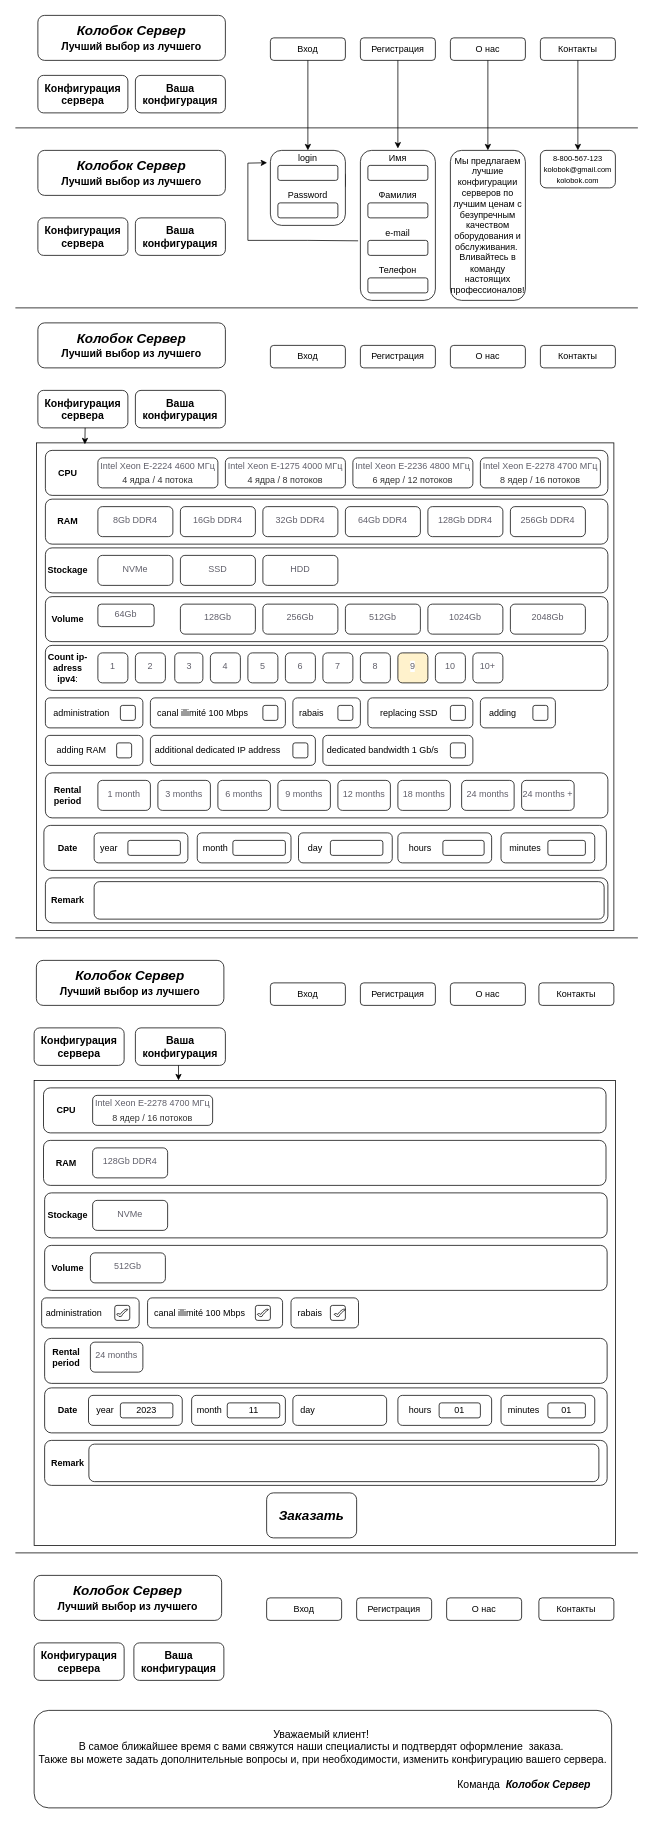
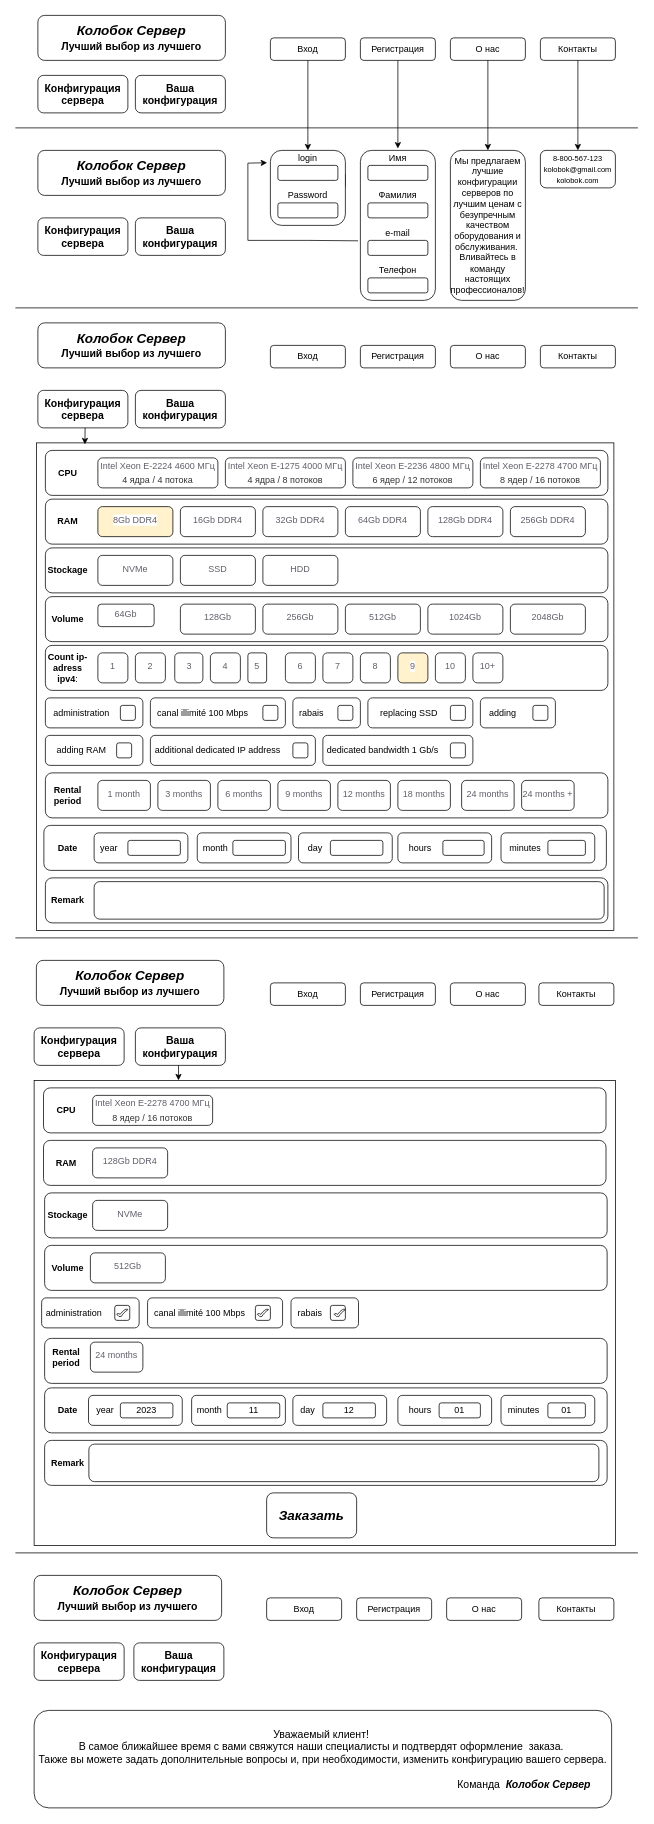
(135, 522) -> (135, 522)
(263, 668) -> (257, 668)
none -> (349, 1410)
